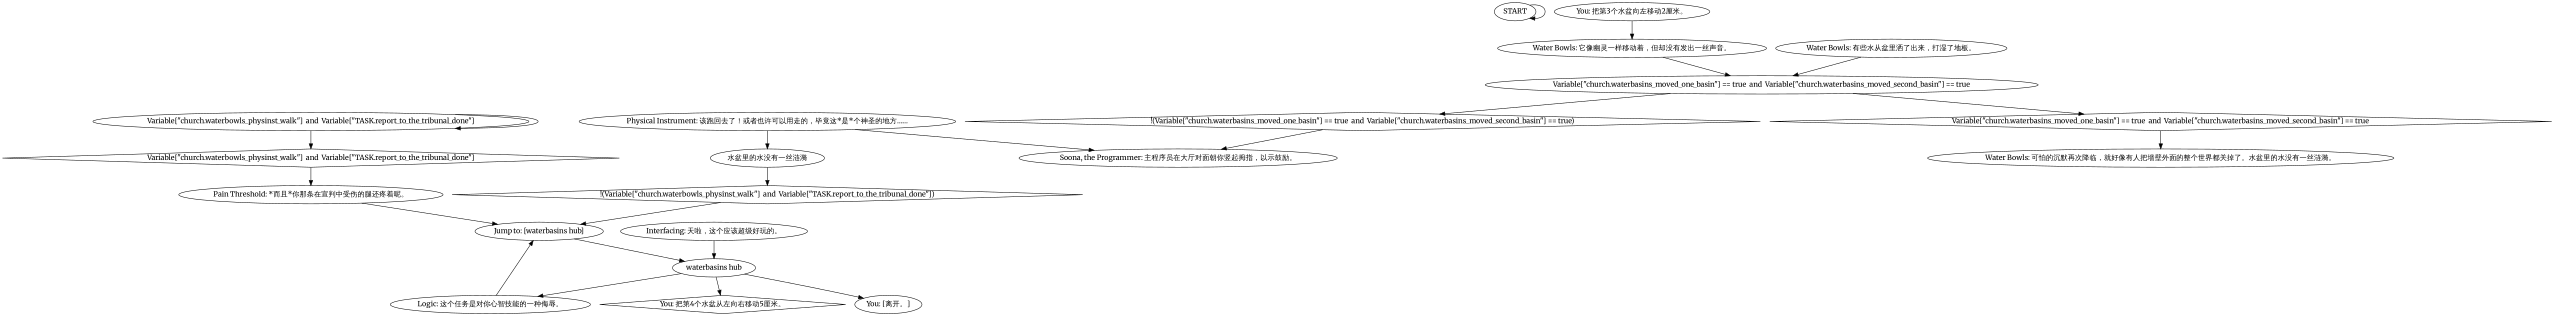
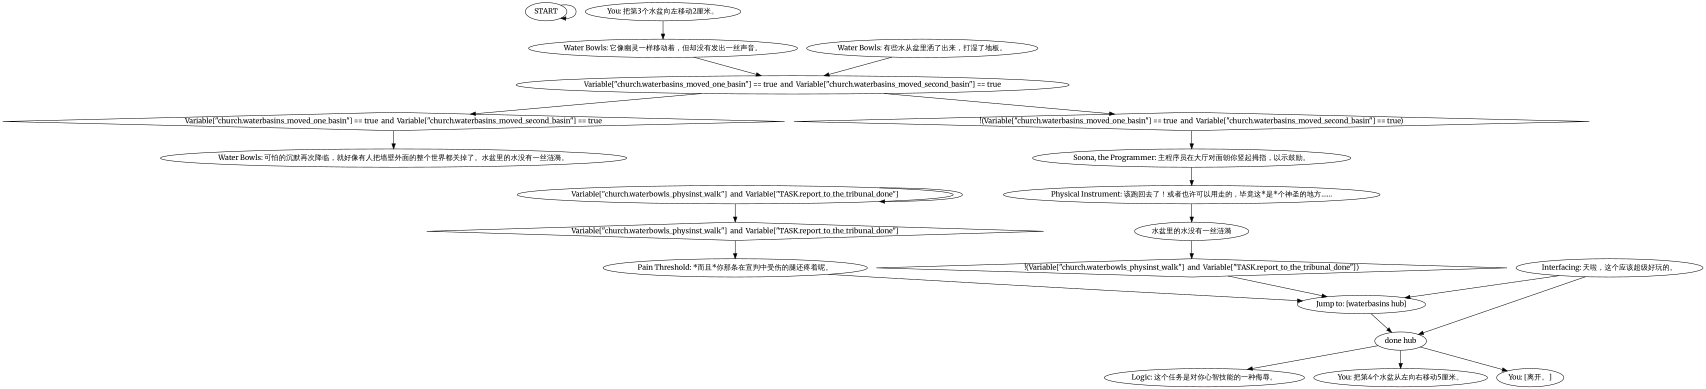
(972, 140) -> (1192, 174)
(714, 268) -> (1401, 341)
(513, 270) -> (1485, 286)
(723, 304) -> (1401, 378)
